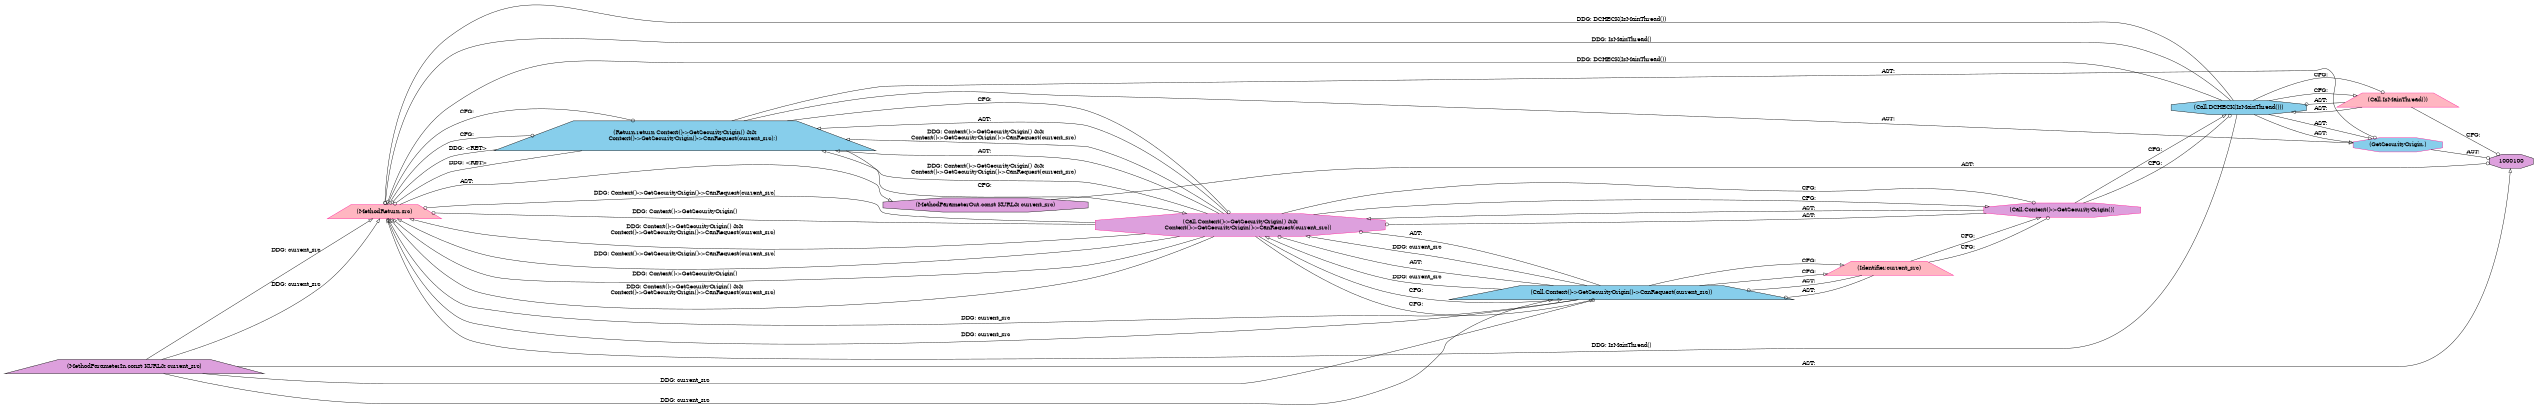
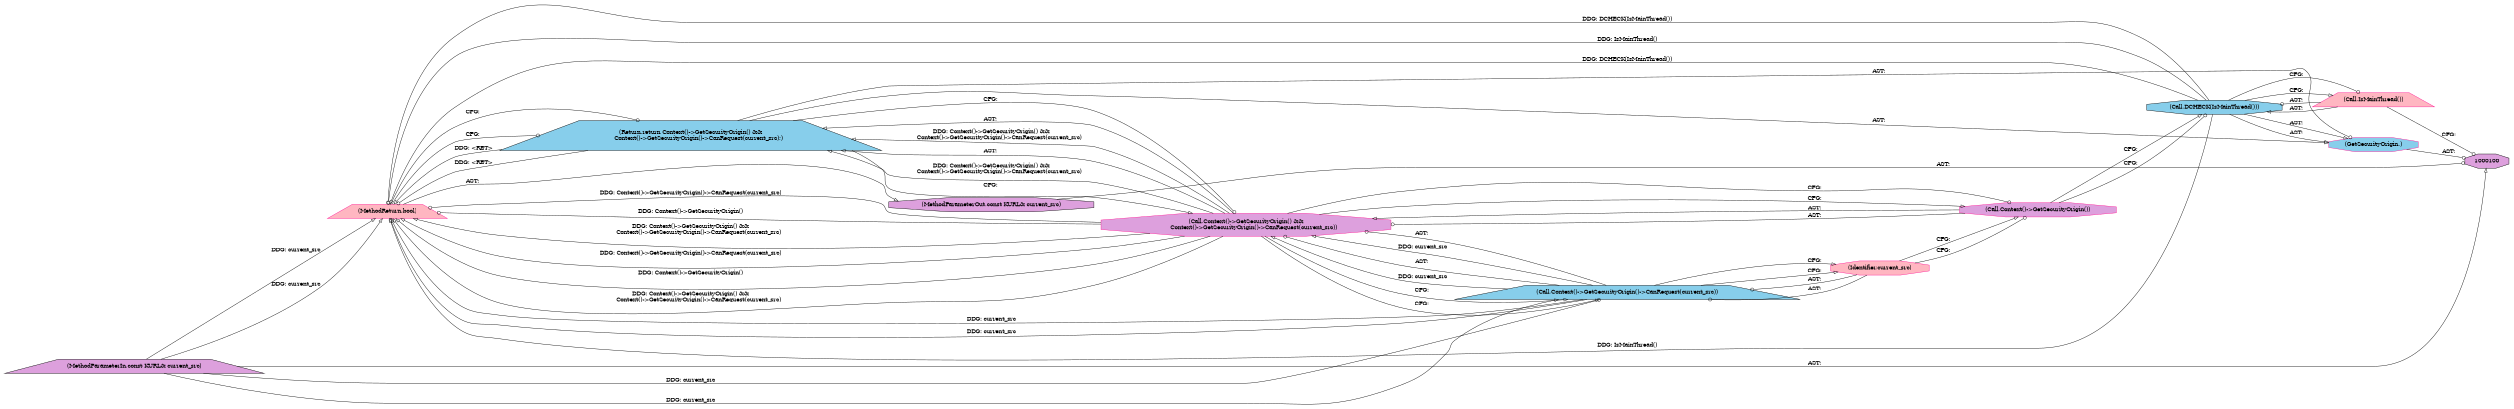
(384, 212) -> (387, 211)
(1889, 268) -> (1880, 268)
